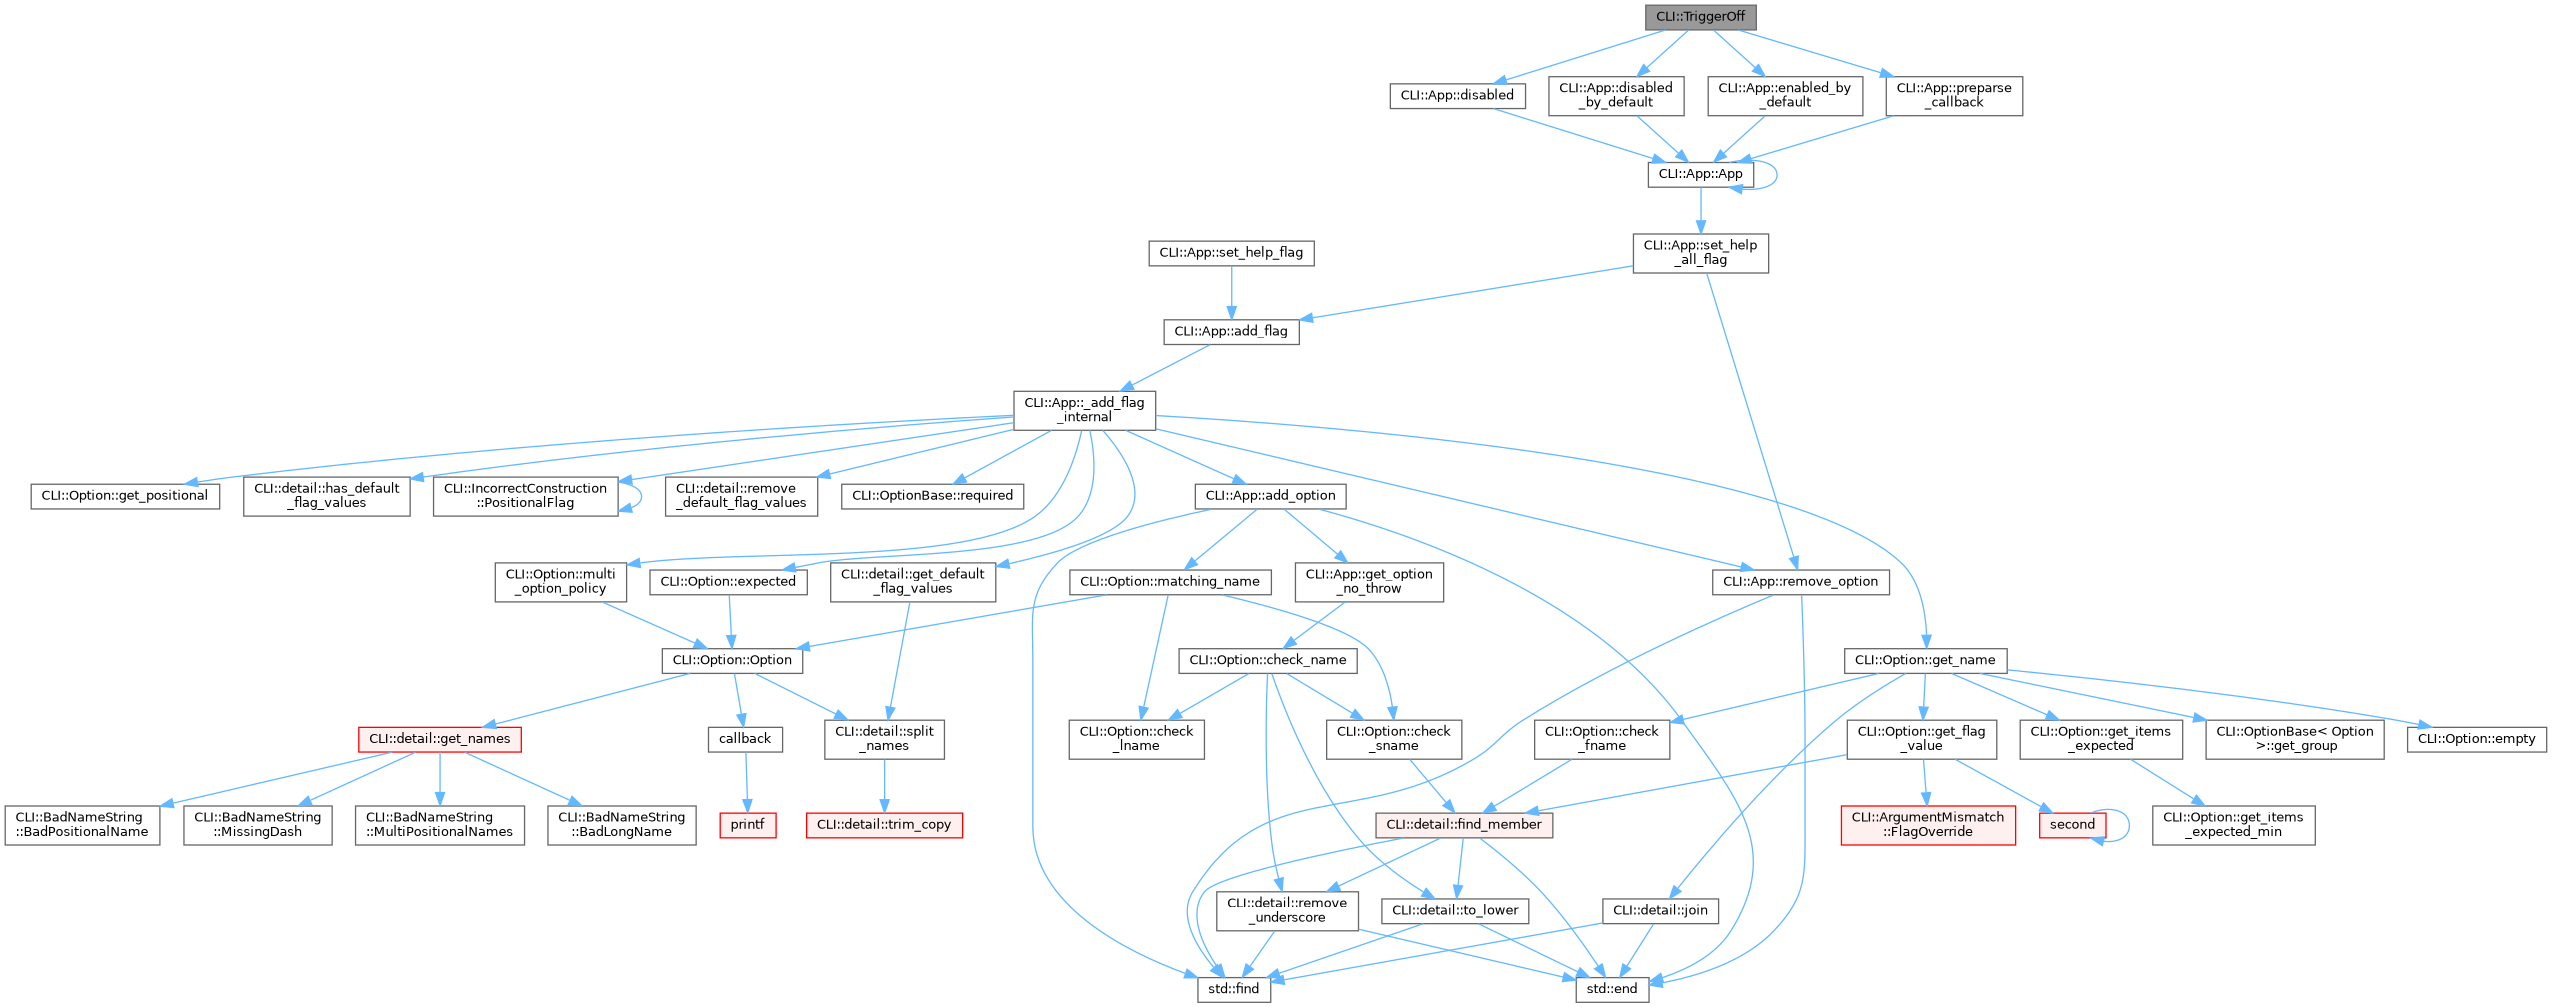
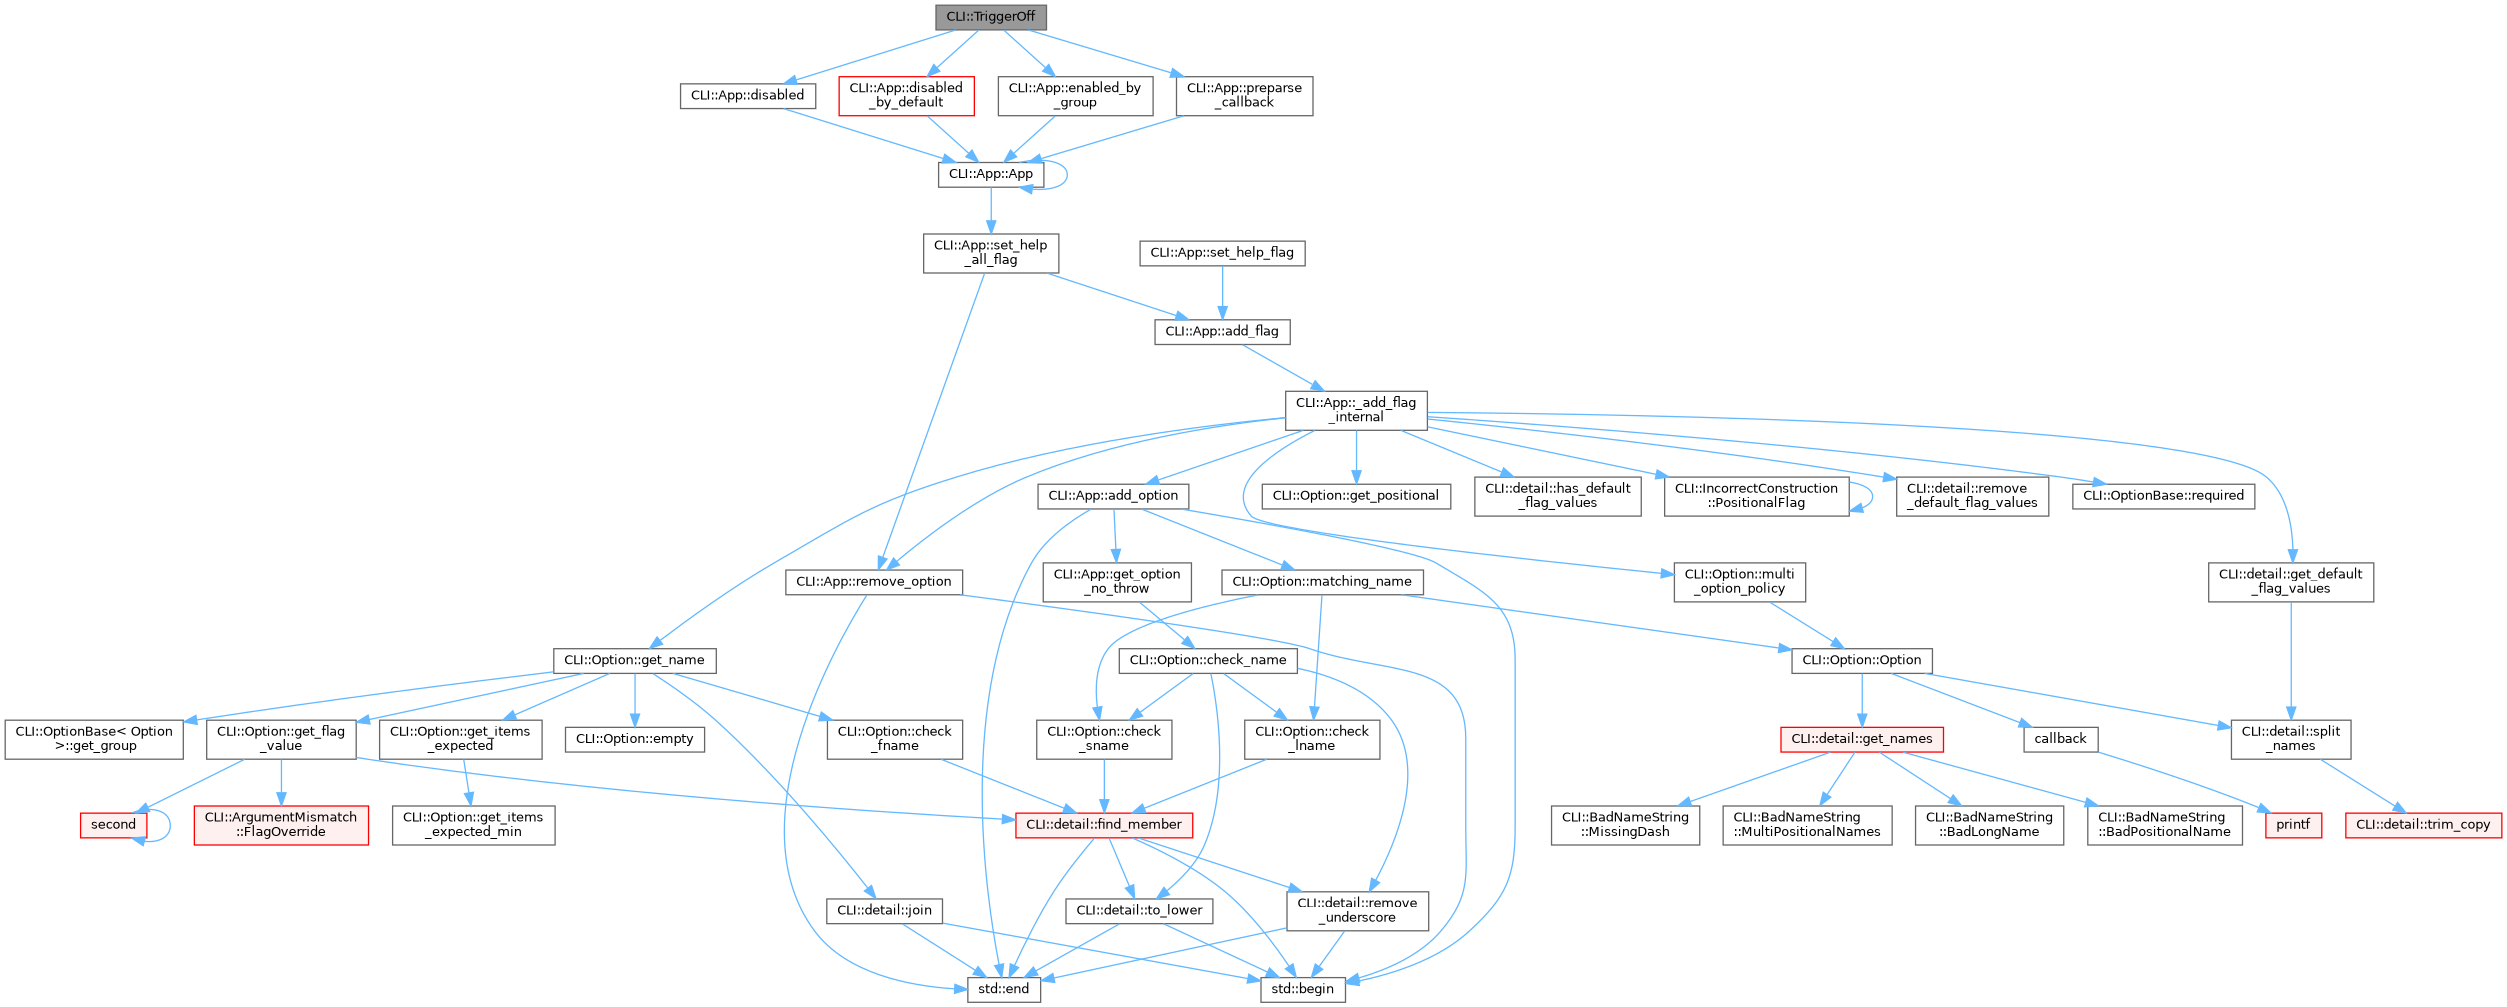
(1617, 96) -> (907, 96)
(1786, 96) -> (1076, 96)
(729, 582) -> none
none -> (1205, 784)
(1464, 825) -> (1104, 825)
(1234, 990) -> (1303, 990)
